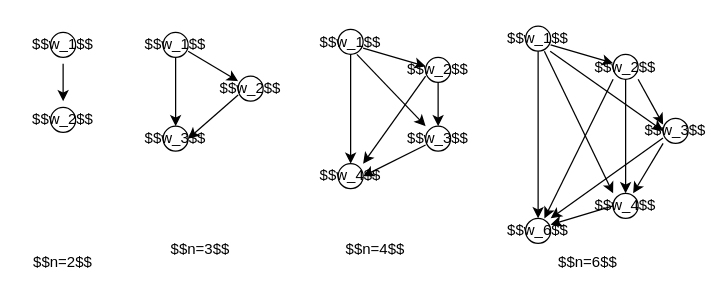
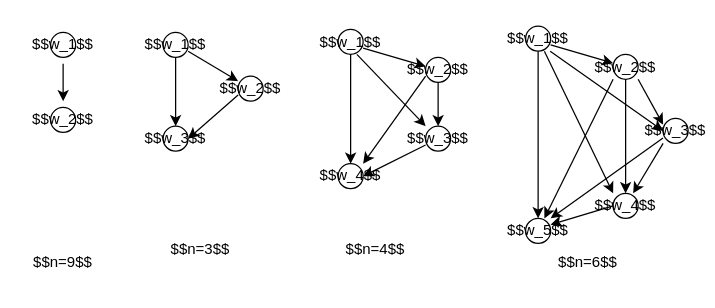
(538, 231) -> (538, 231)
(63, 262) -> (63, 262)
